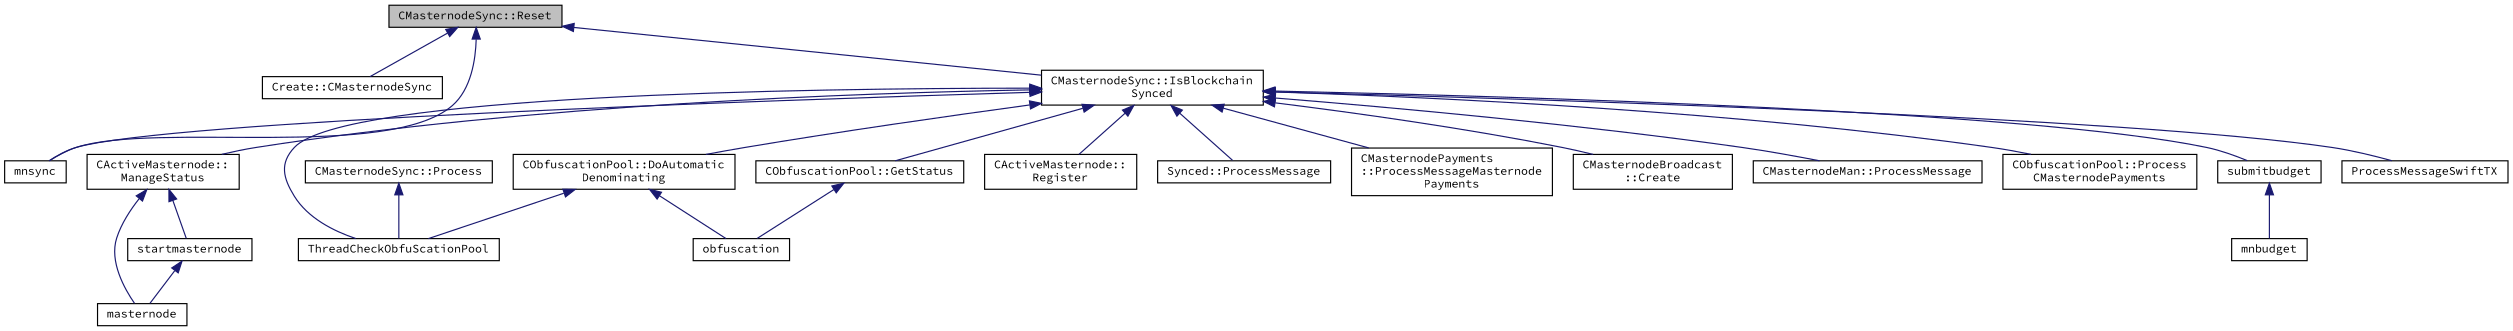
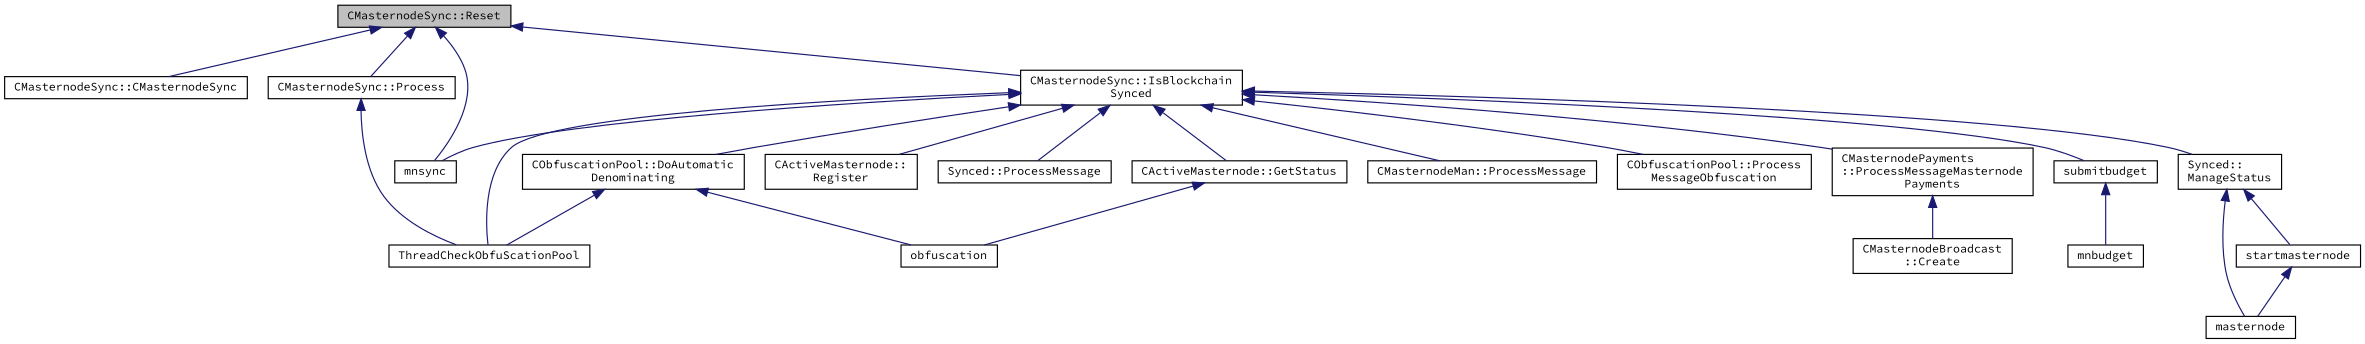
none -> (389, 56)
(352, 88) -> (126, 88)
(1435, 125) -> (1933, 223)
(163, 172) -> (2230, 172)
(860, 172) -> (1239, 172)
(2100, 172) -> (1714, 172)
(2425, 172) -> none
